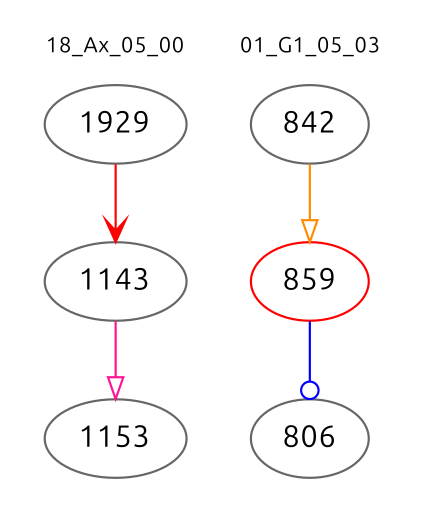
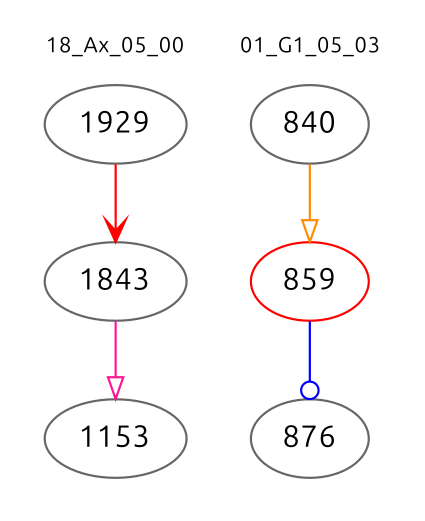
(310, 124) -> (310, 124)
(116, 281) -> (116, 281)
(310, 439) -> (310, 439)
